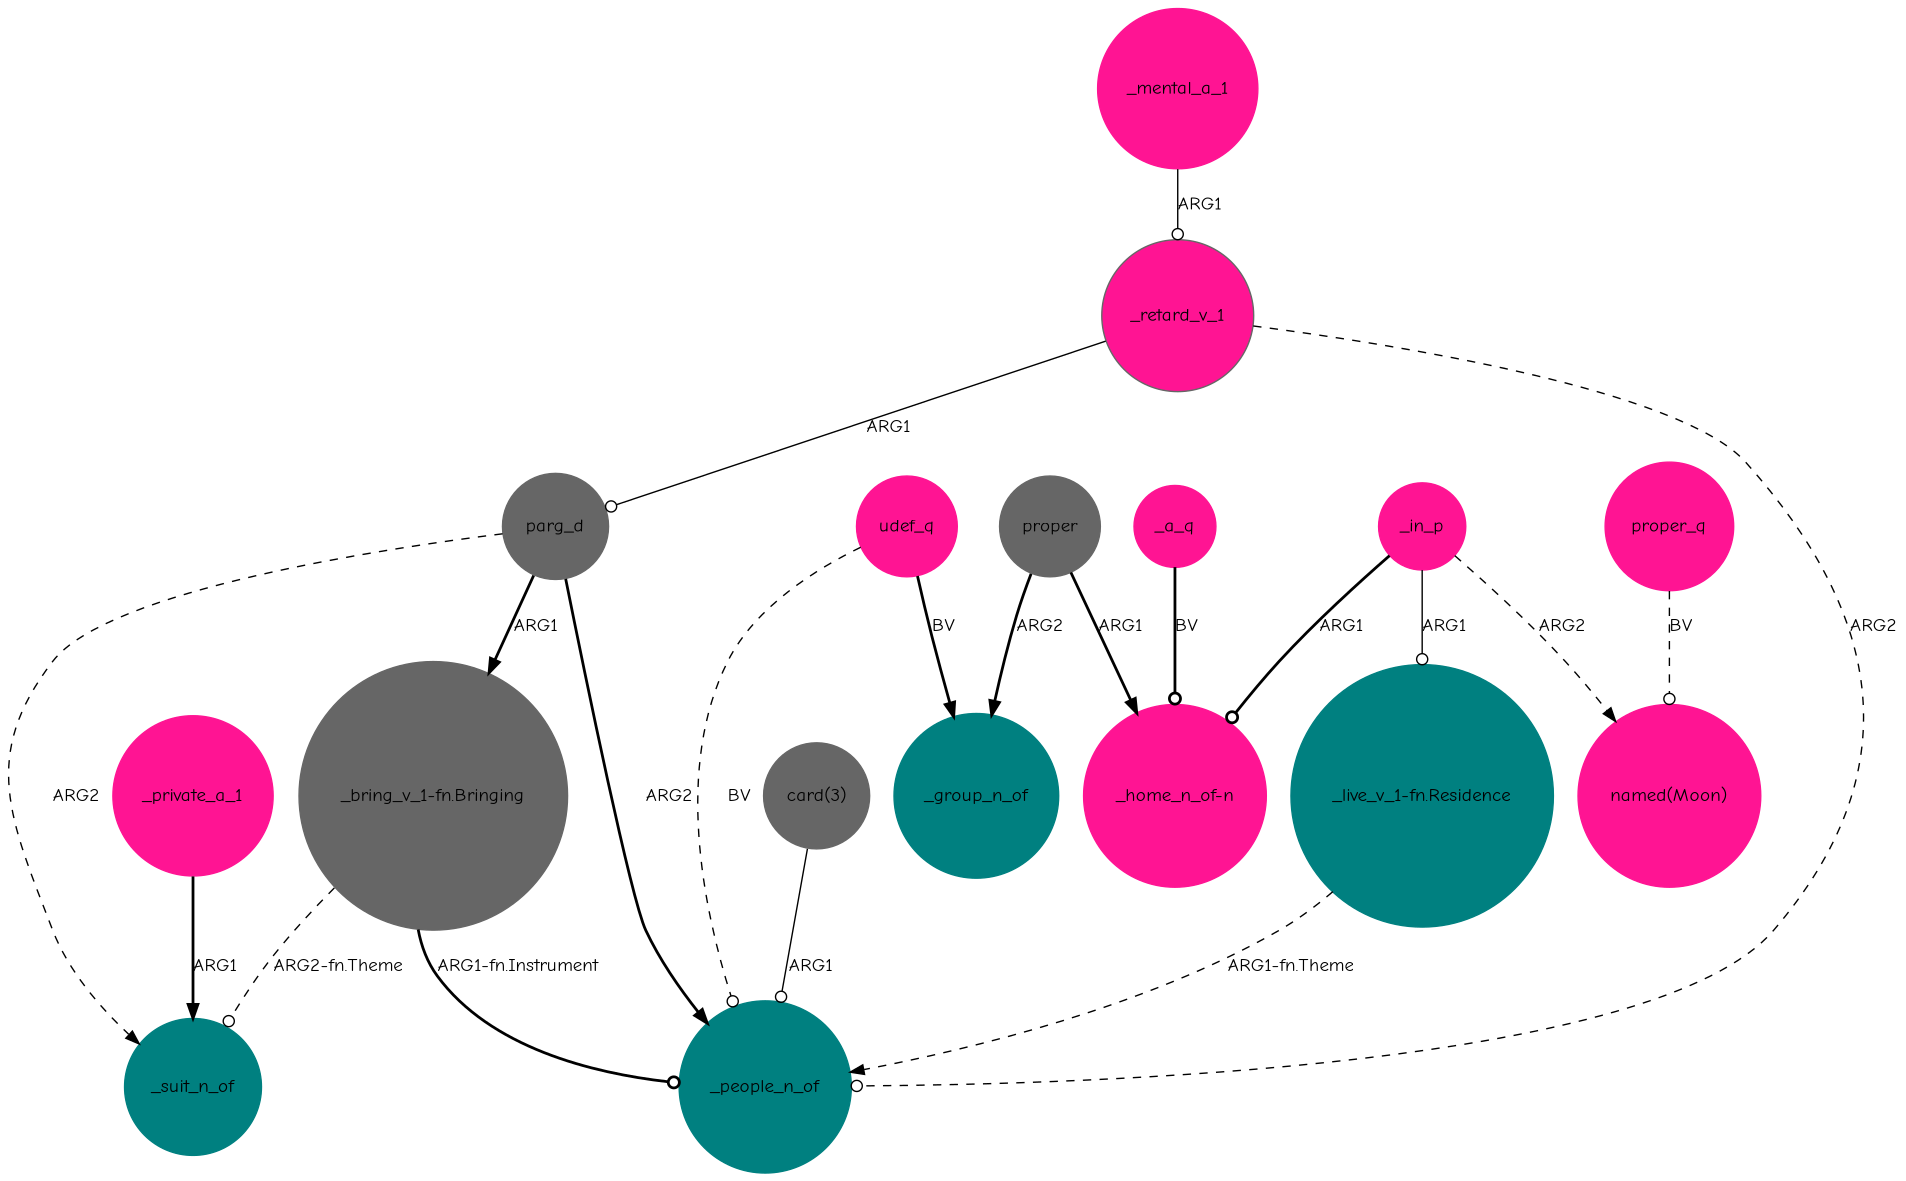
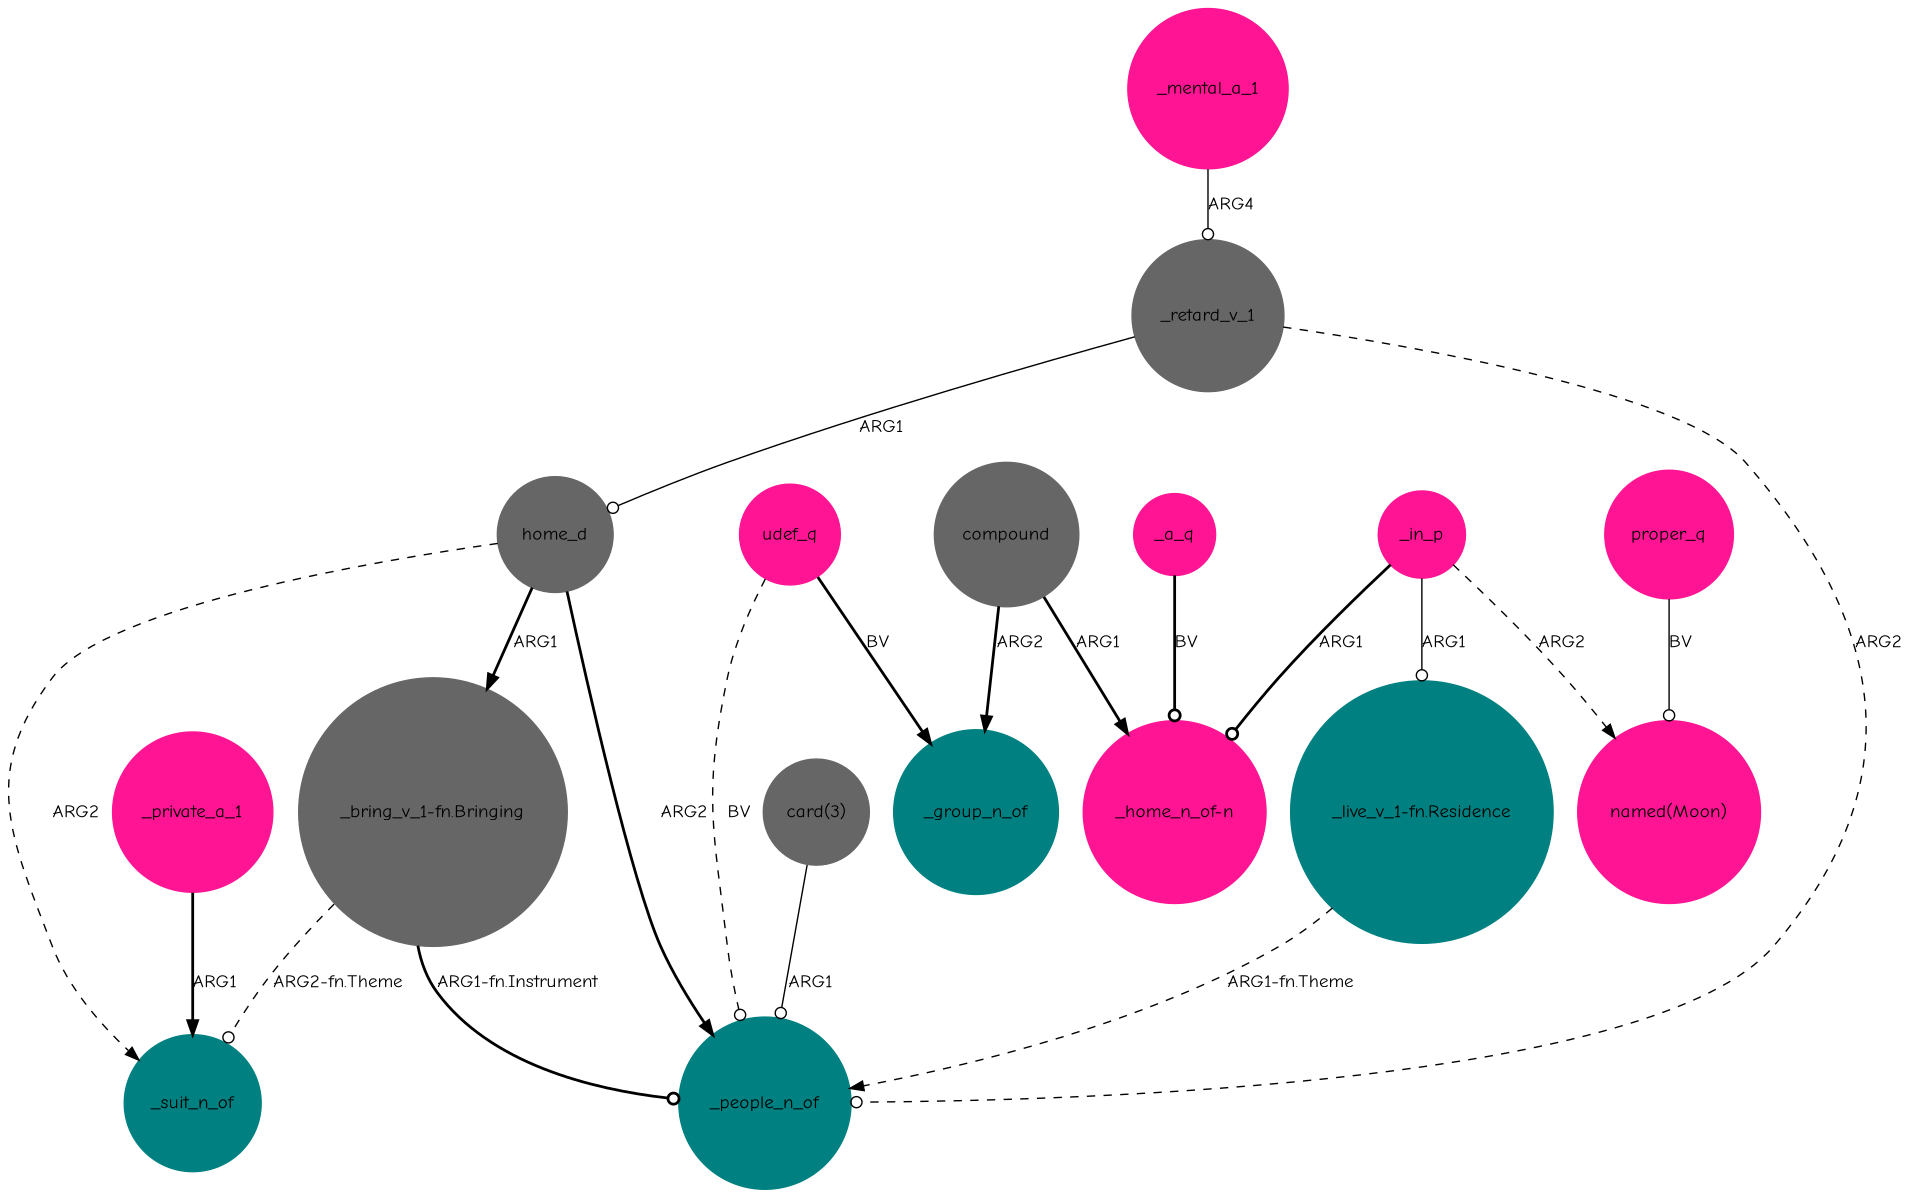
(1200, 204) -> (1232, 204)
(1178, 316) -> (1208, 316)
(556, 526) -> (555, 535)
(1050, 526) -> (1007, 535)
(1669, 642) -> (1669, 654)
